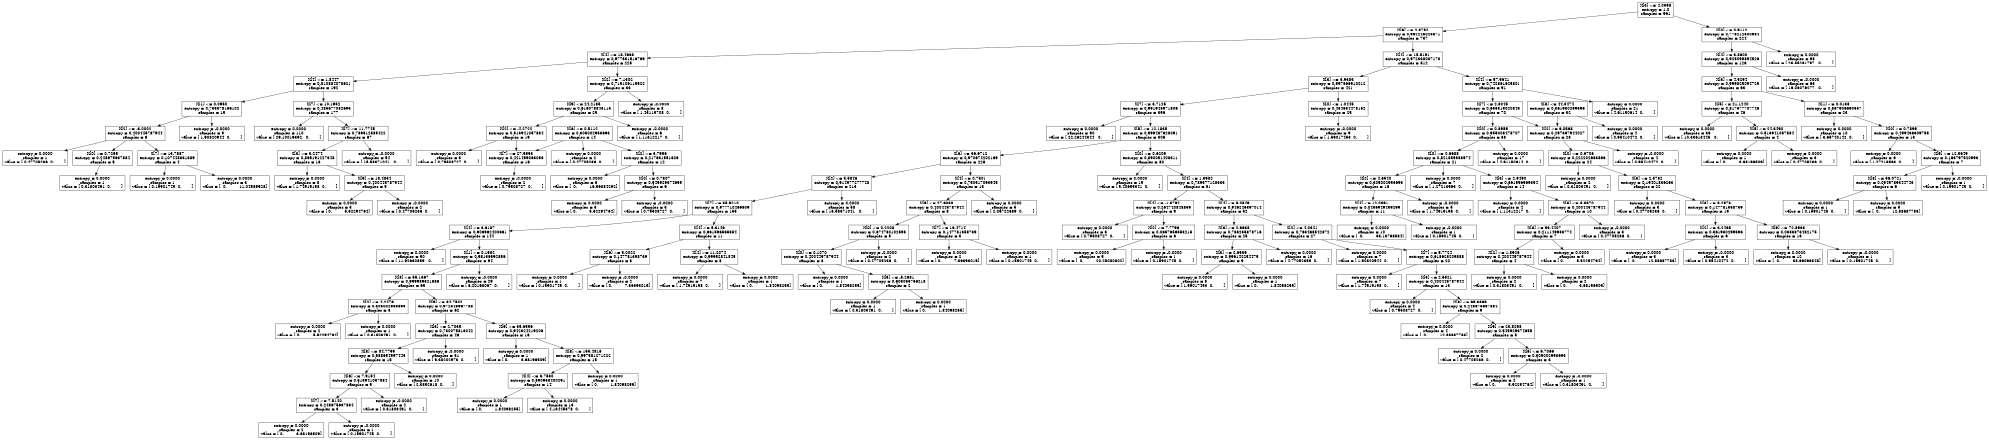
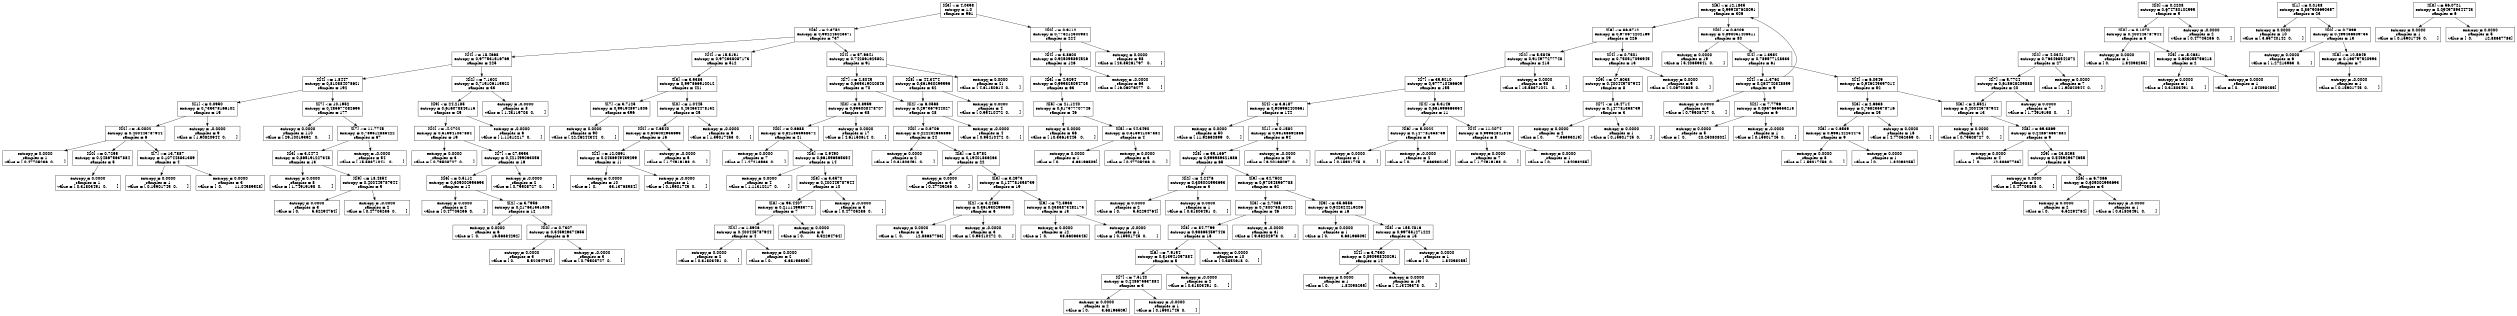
(1451, 71) -> (840, 46)
(1782, 96) -> none
(1150, 120) -> (1788, 42)
(551, 145) -> (485, 170)
(1411, 170) -> (671, 120)
(1919, 170) -> none
(909, 219) -> none
(1267, 220) -> (1918, 96)
